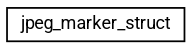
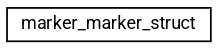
(96, 25) -> (109, 25)
